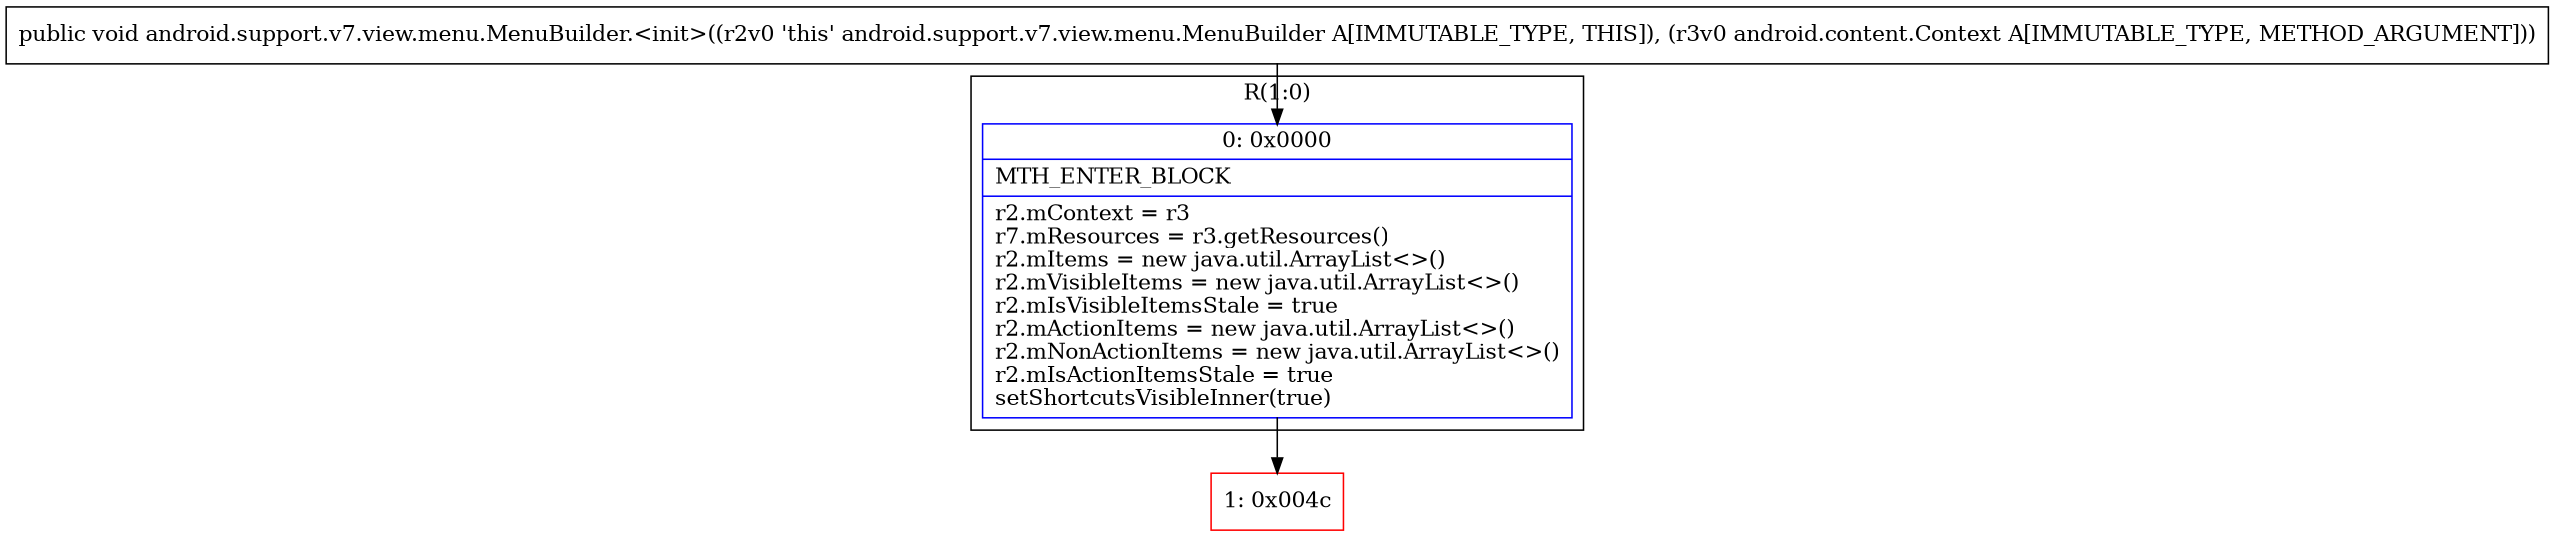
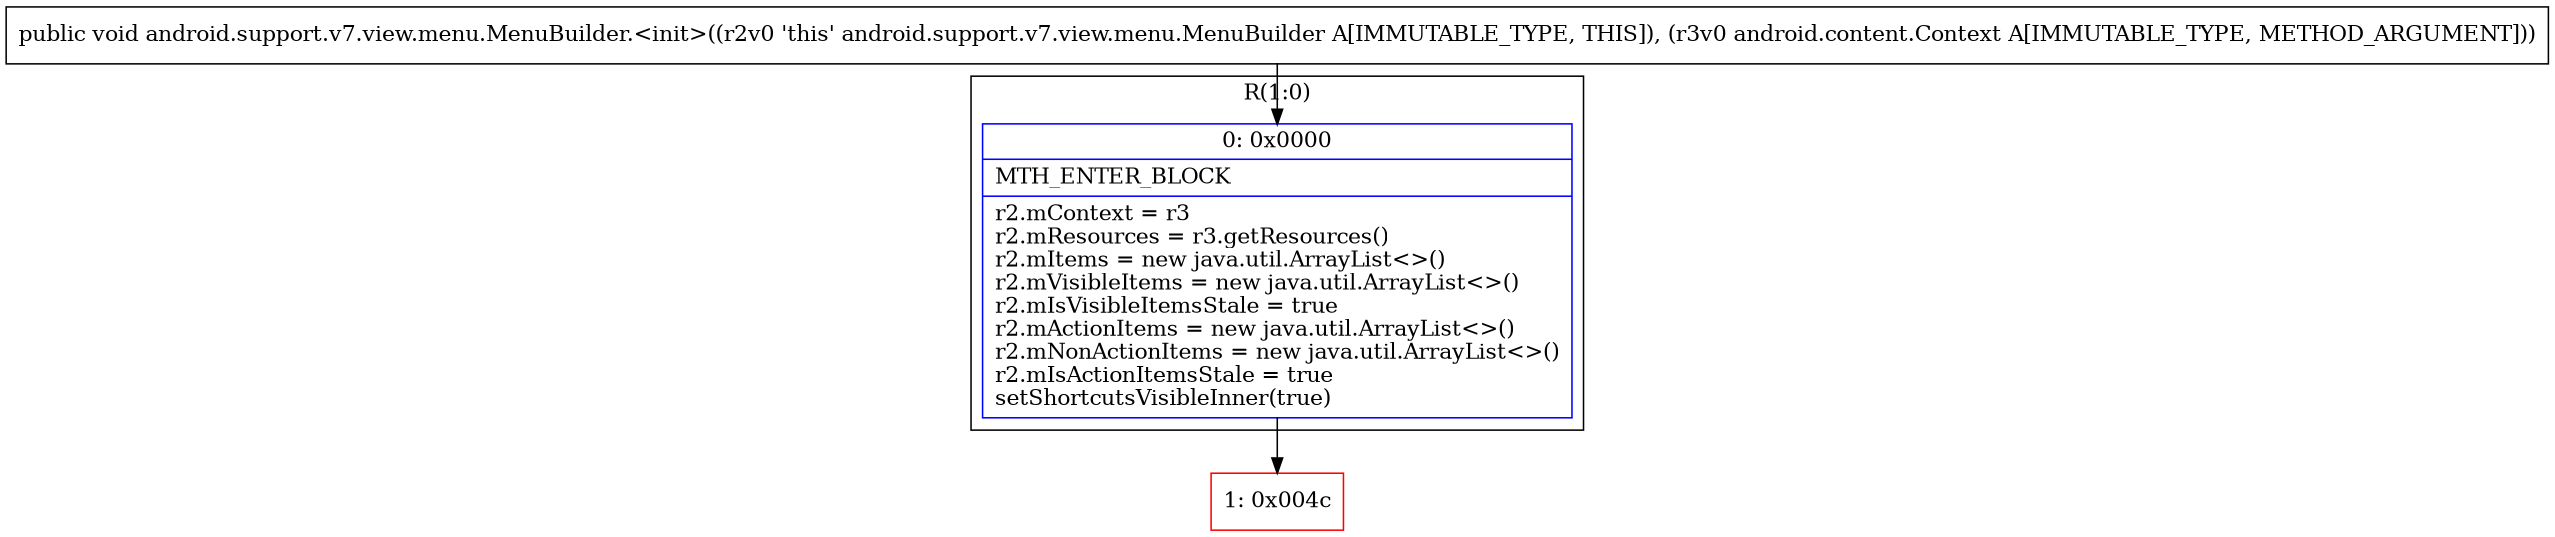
(1192, 237) -> (1192, 237)
